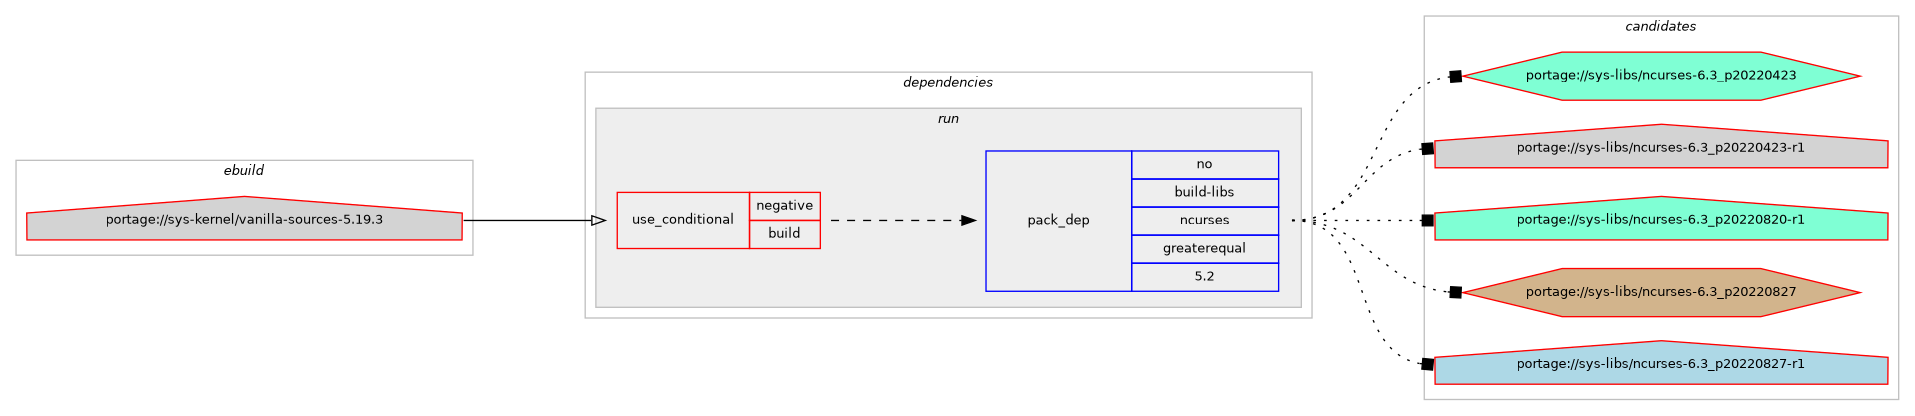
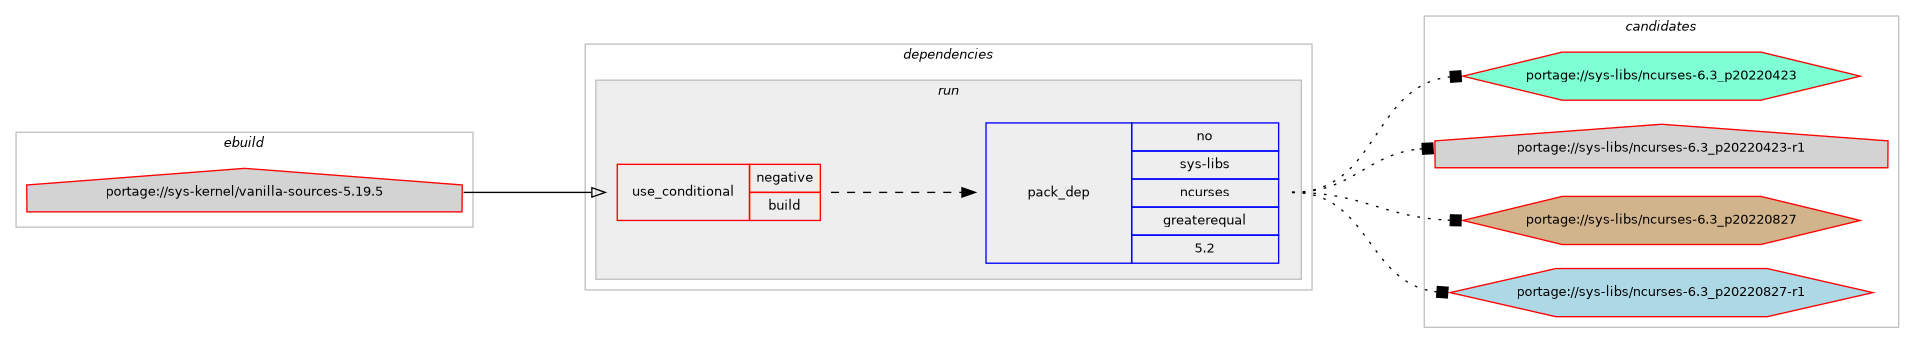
(1205, 192) -> (1205, 164)
(244, 220) -> (244, 192)
(1661, 220) -> none
(1661, 365) -> (1661, 293)
